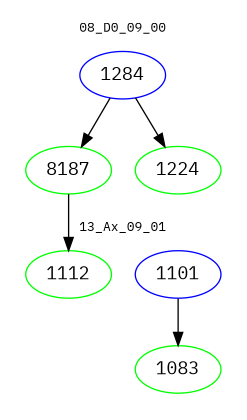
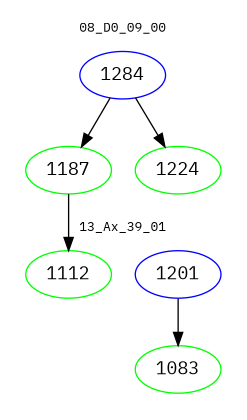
(69, 170) -> (69, 170)
(123, 228) -> (123, 228)
(178, 274) -> (178, 274)
